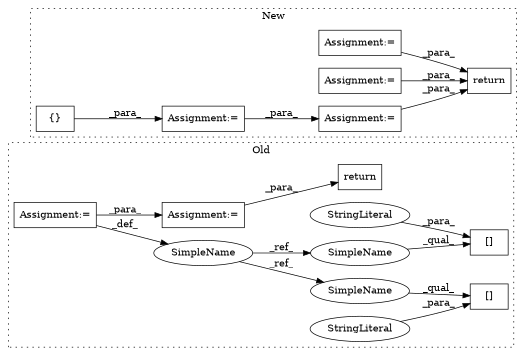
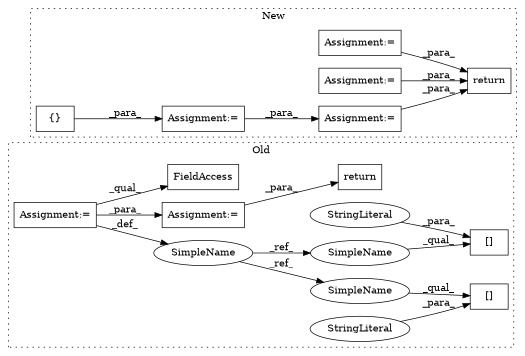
none -> (203, 177)
